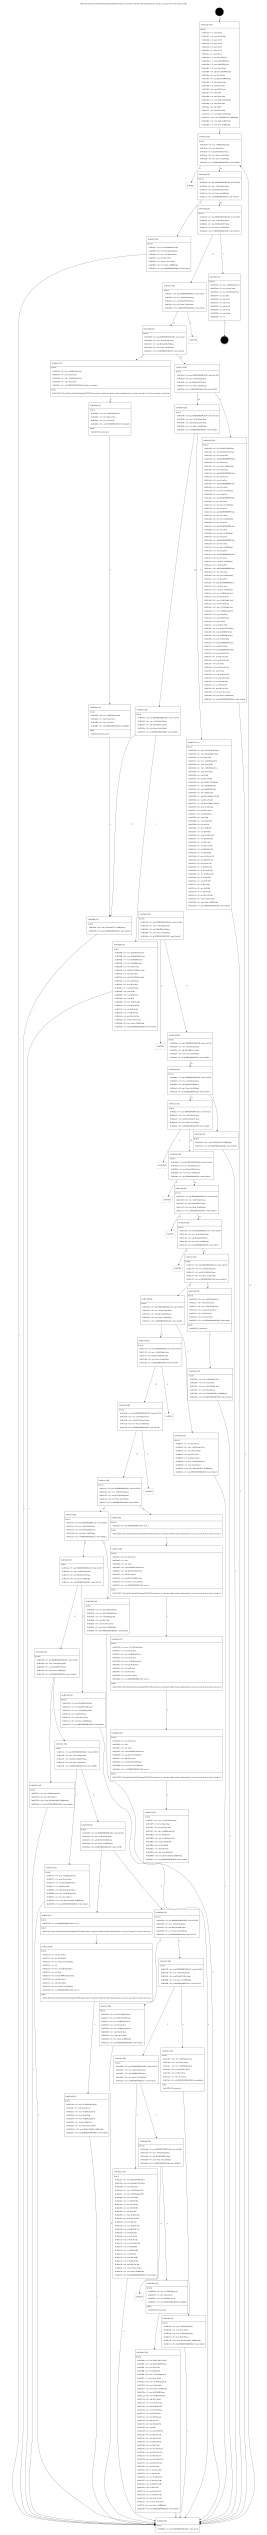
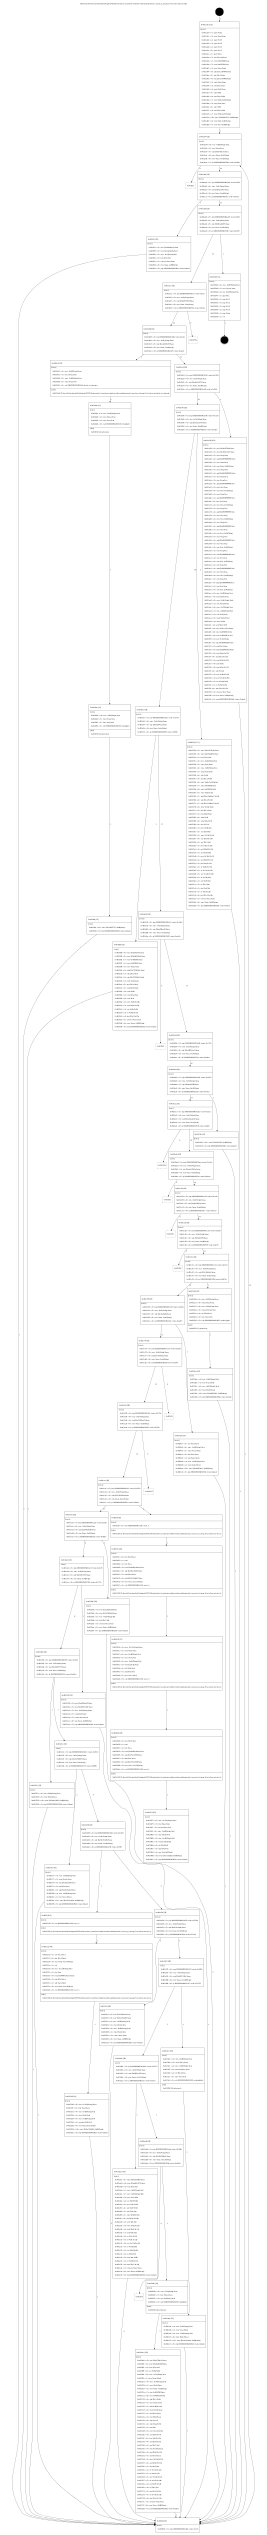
(115, 823) -> (159, 823)
